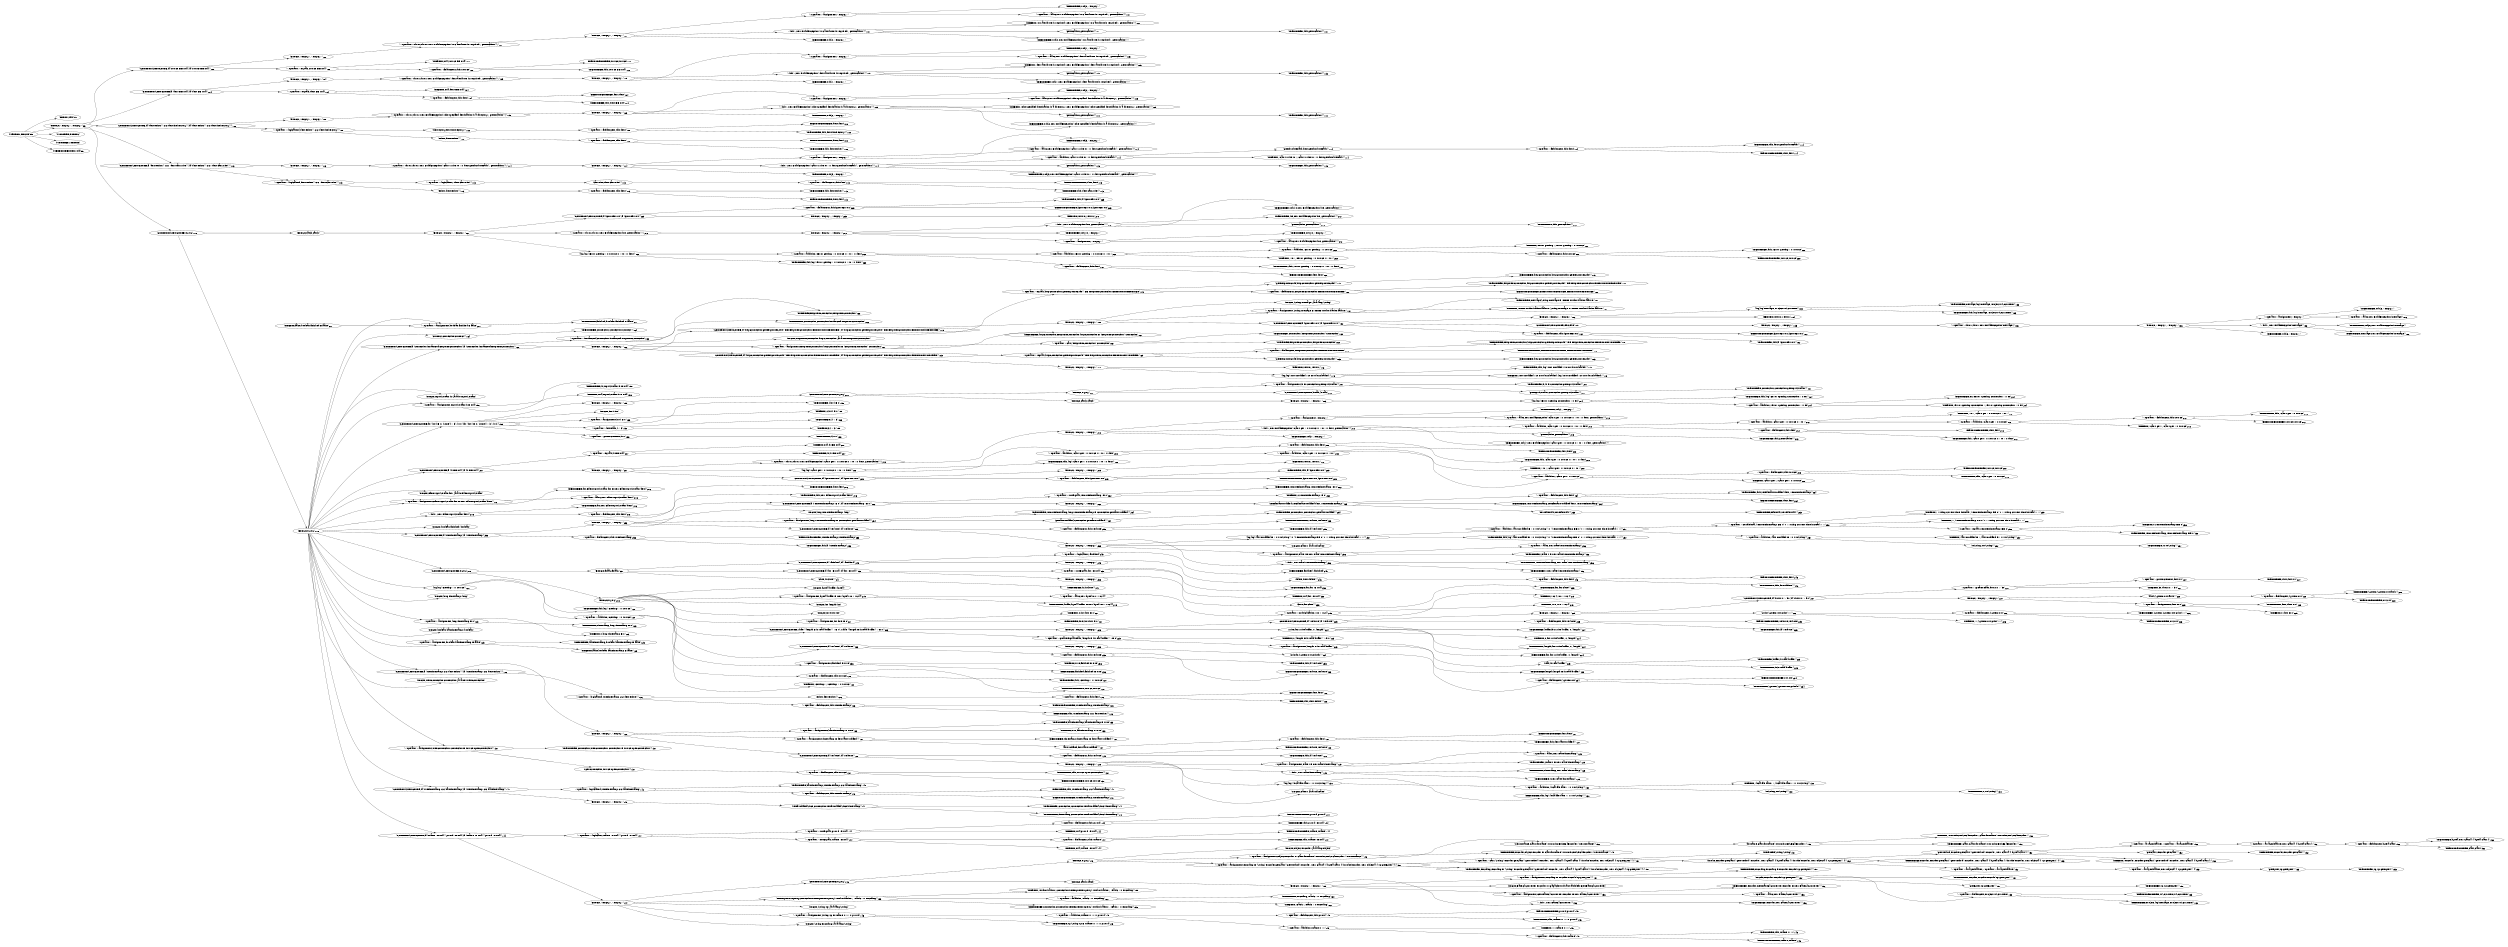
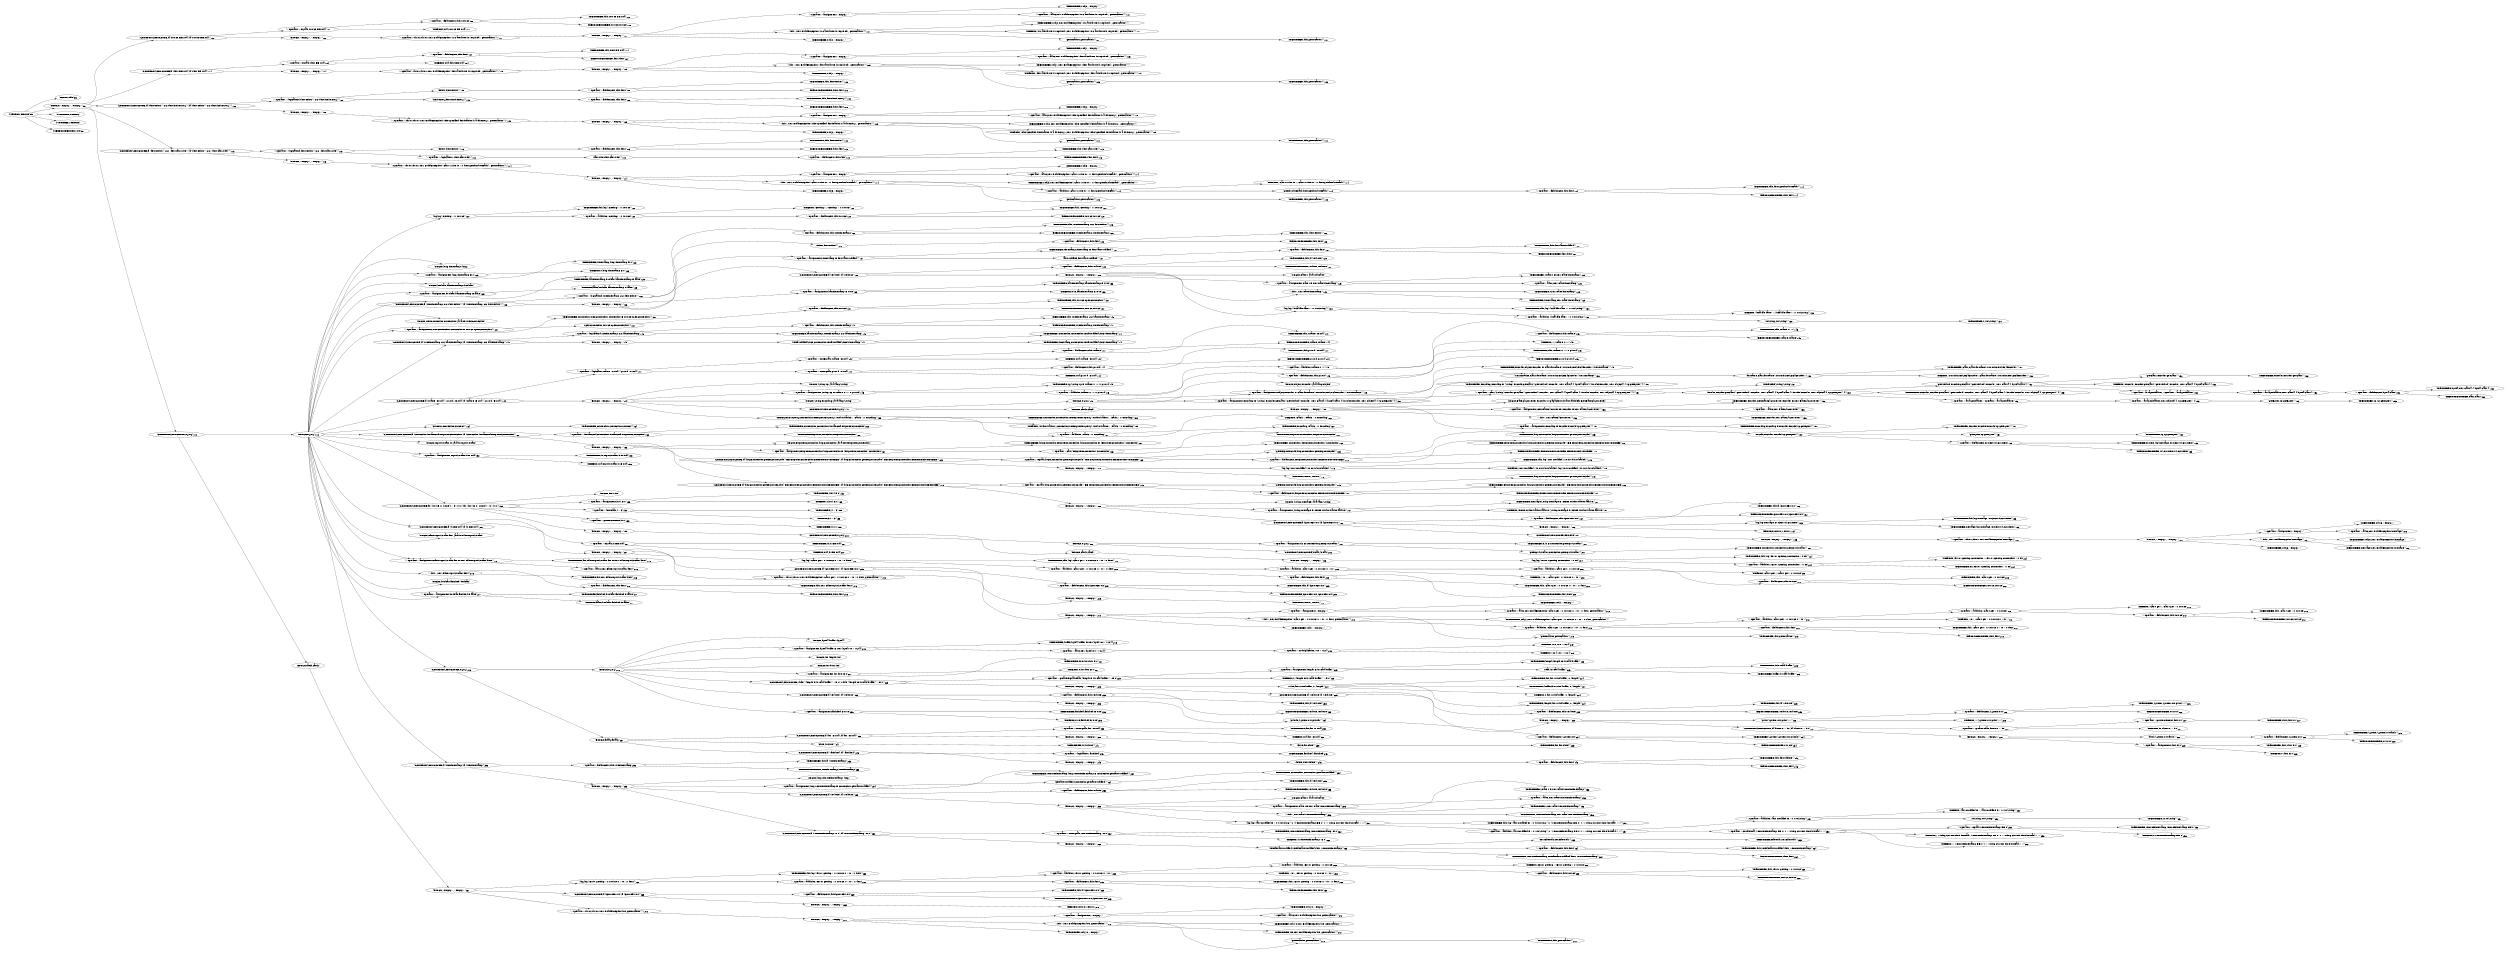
(375, 326) -> (531, 598)
